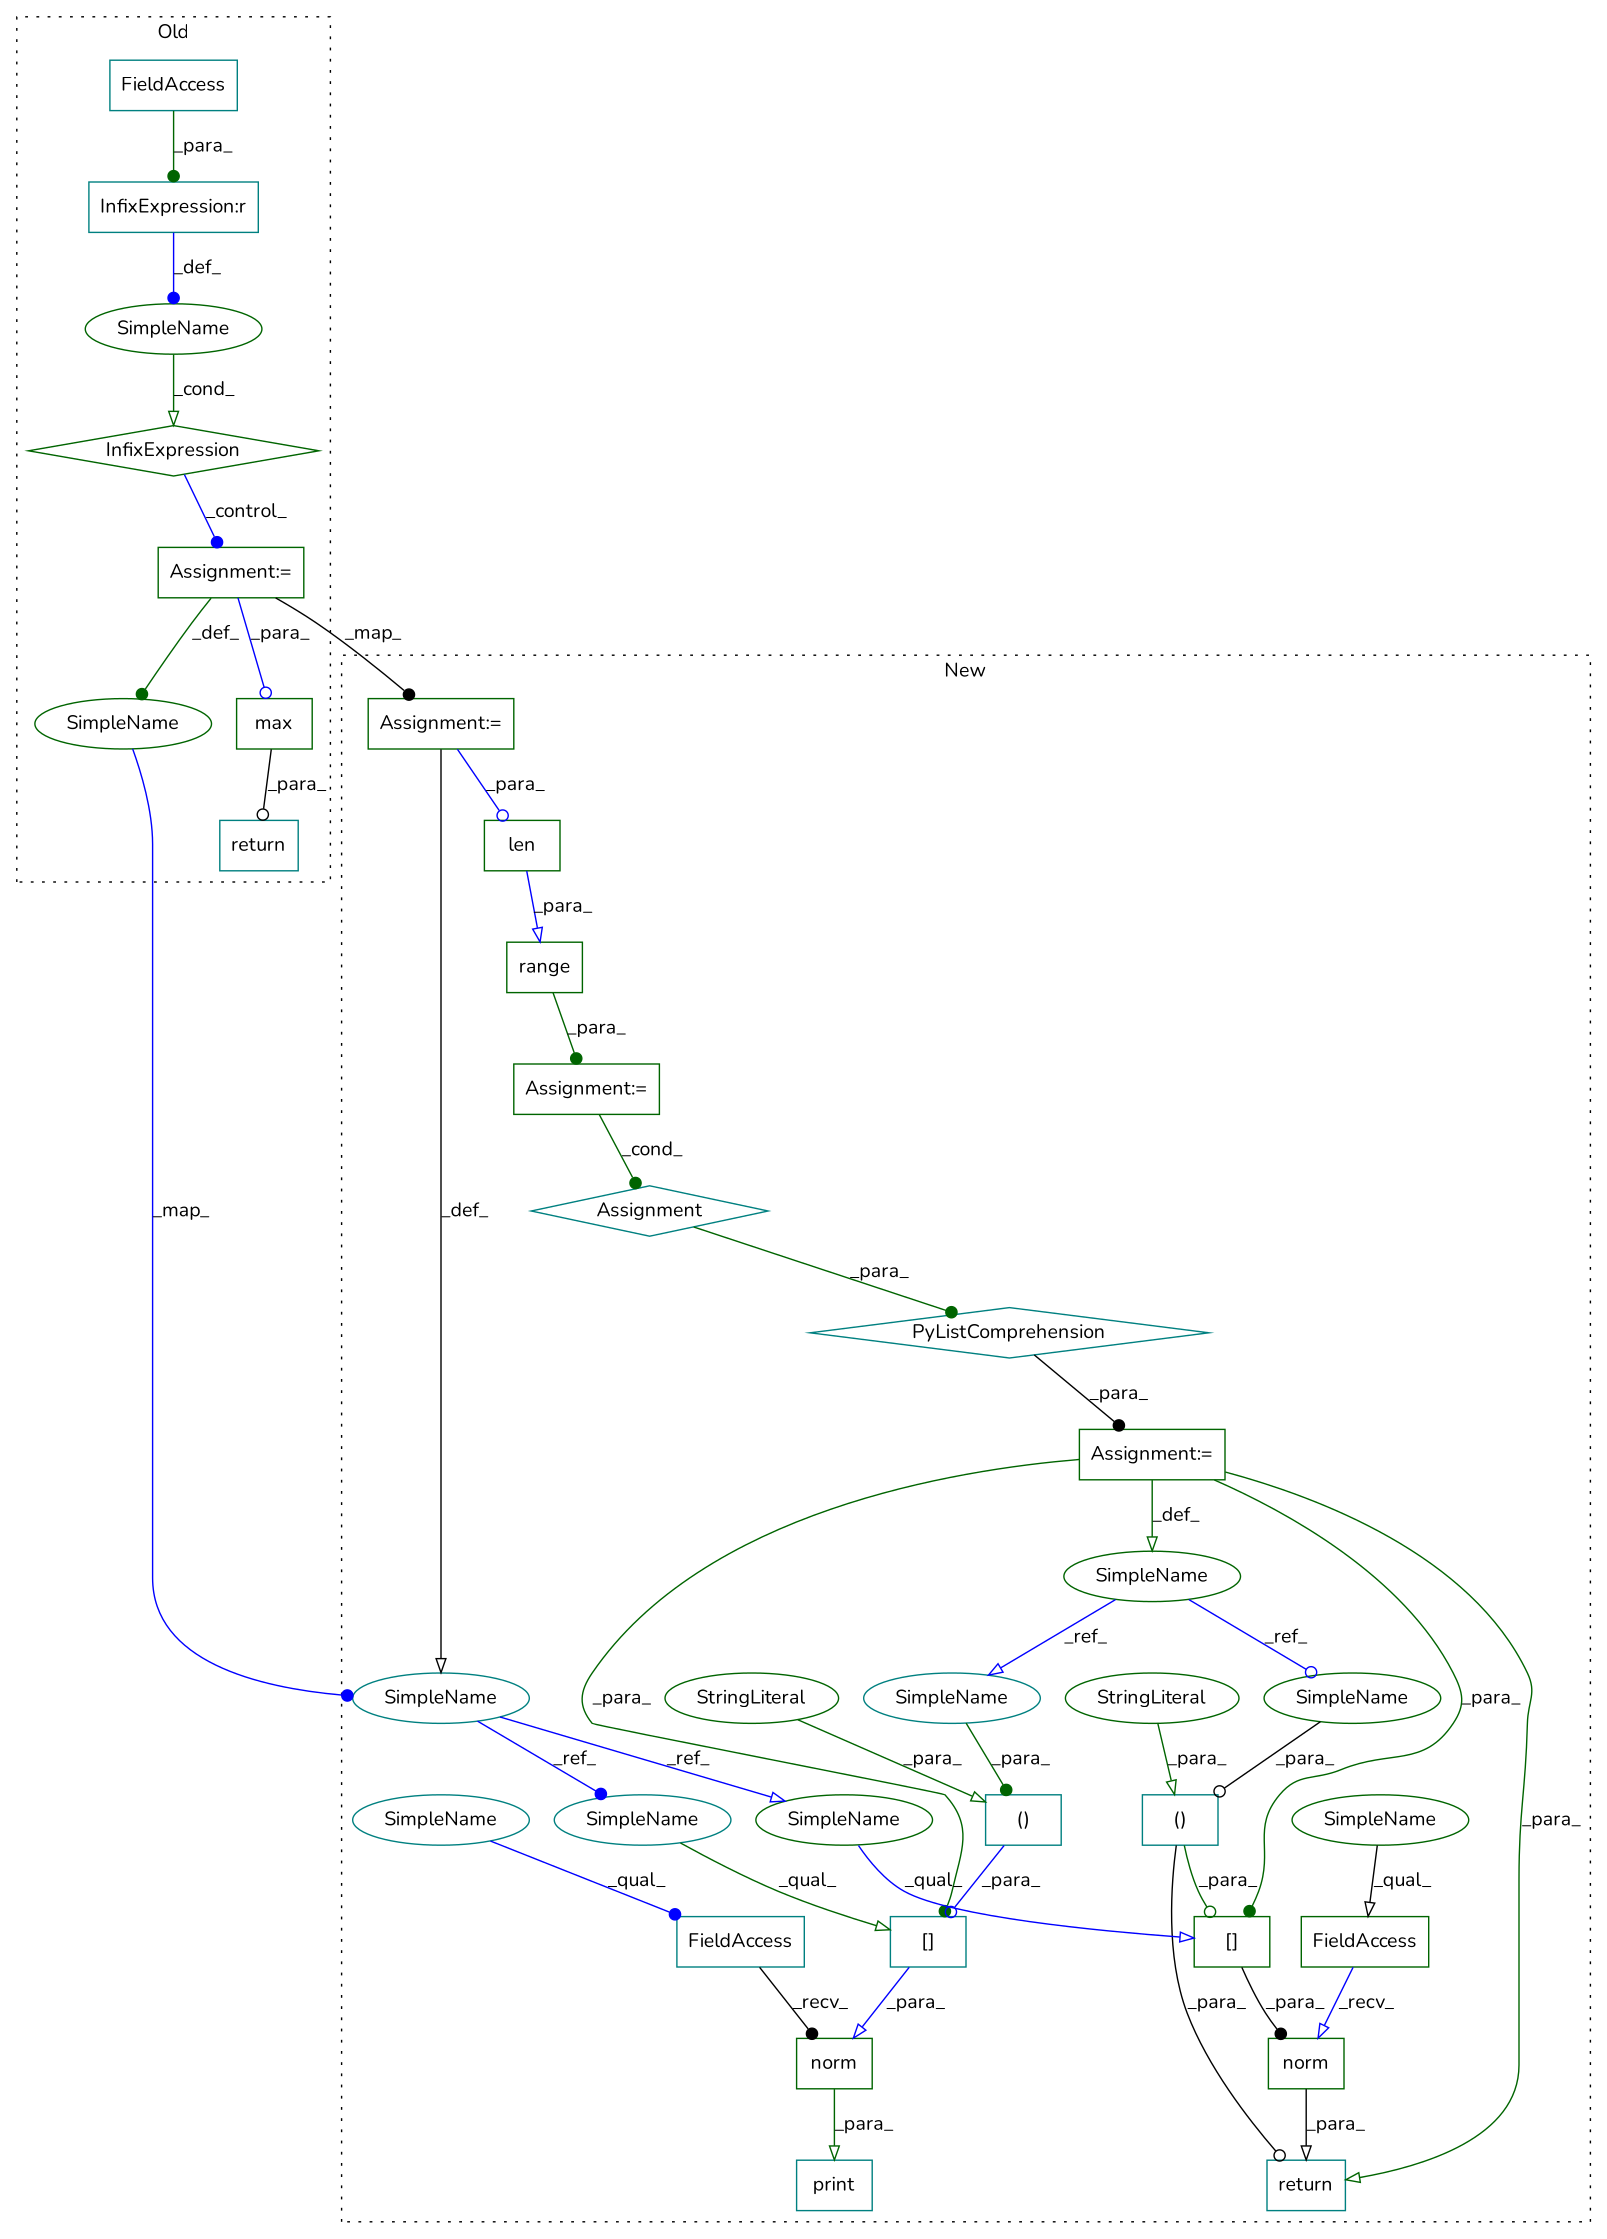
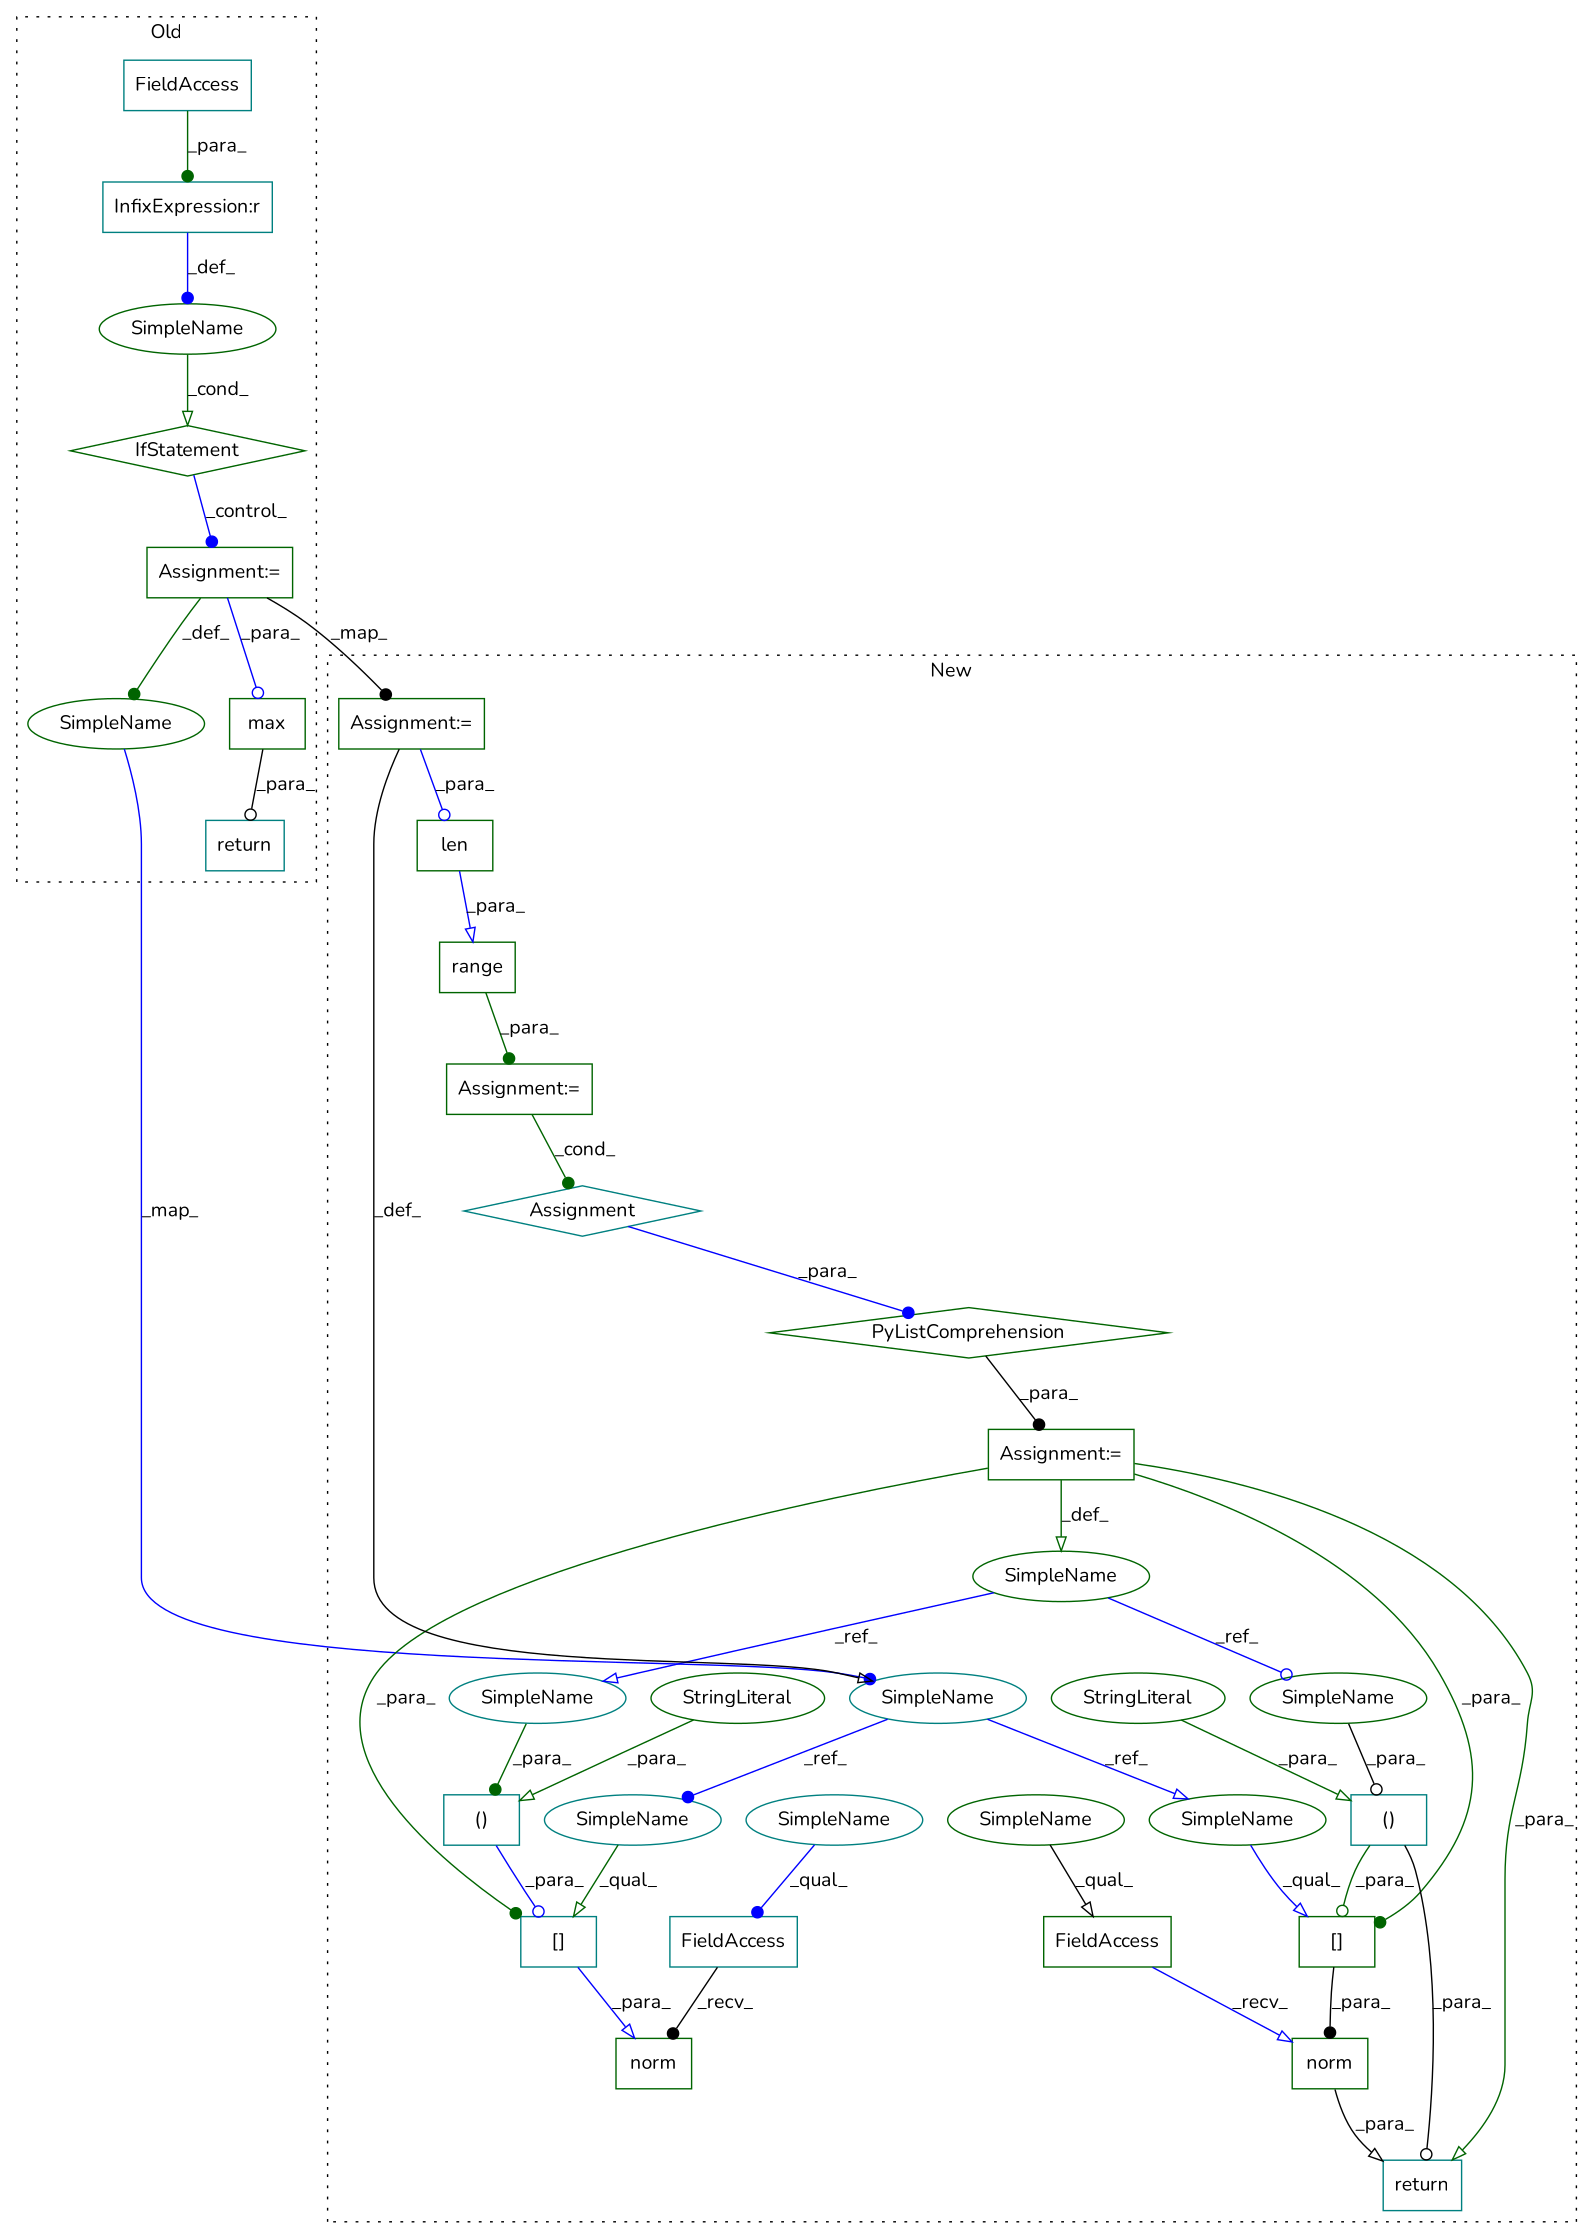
(174, 451) -> (188, 451)
(820, 1269) -> (765, 1269)
(1009, 1333) -> (969, 1333)
(834, 2185) -> none
